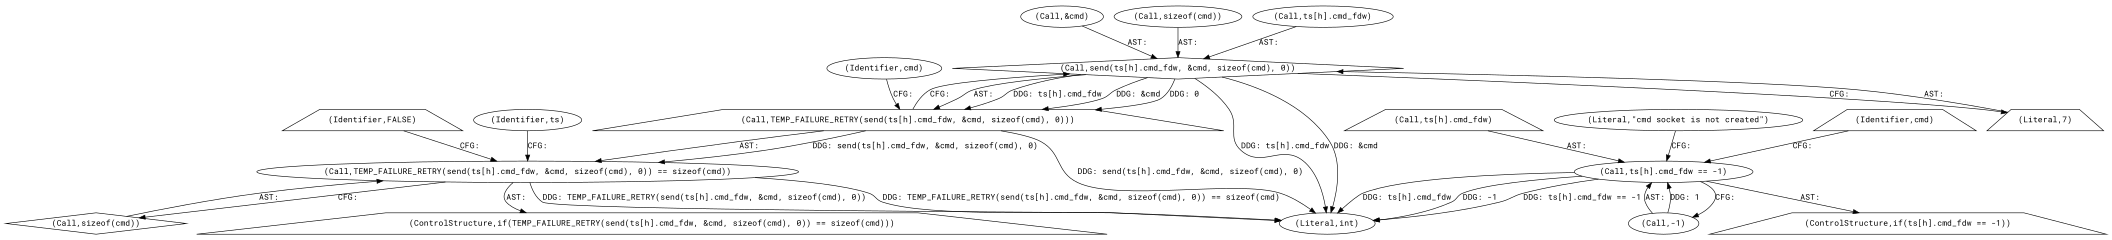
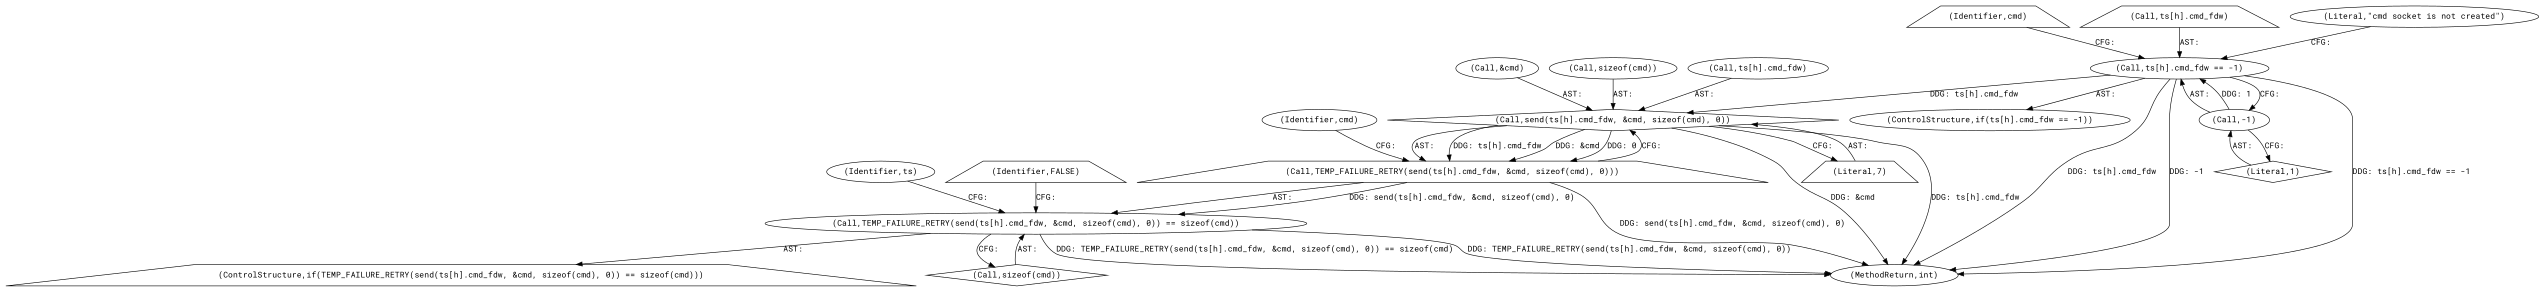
none -> (1902, 94)
none -> (2273, 172)
(1327, 224) -> (1894, 275)
(1908, 224) -> (1990, 120)
